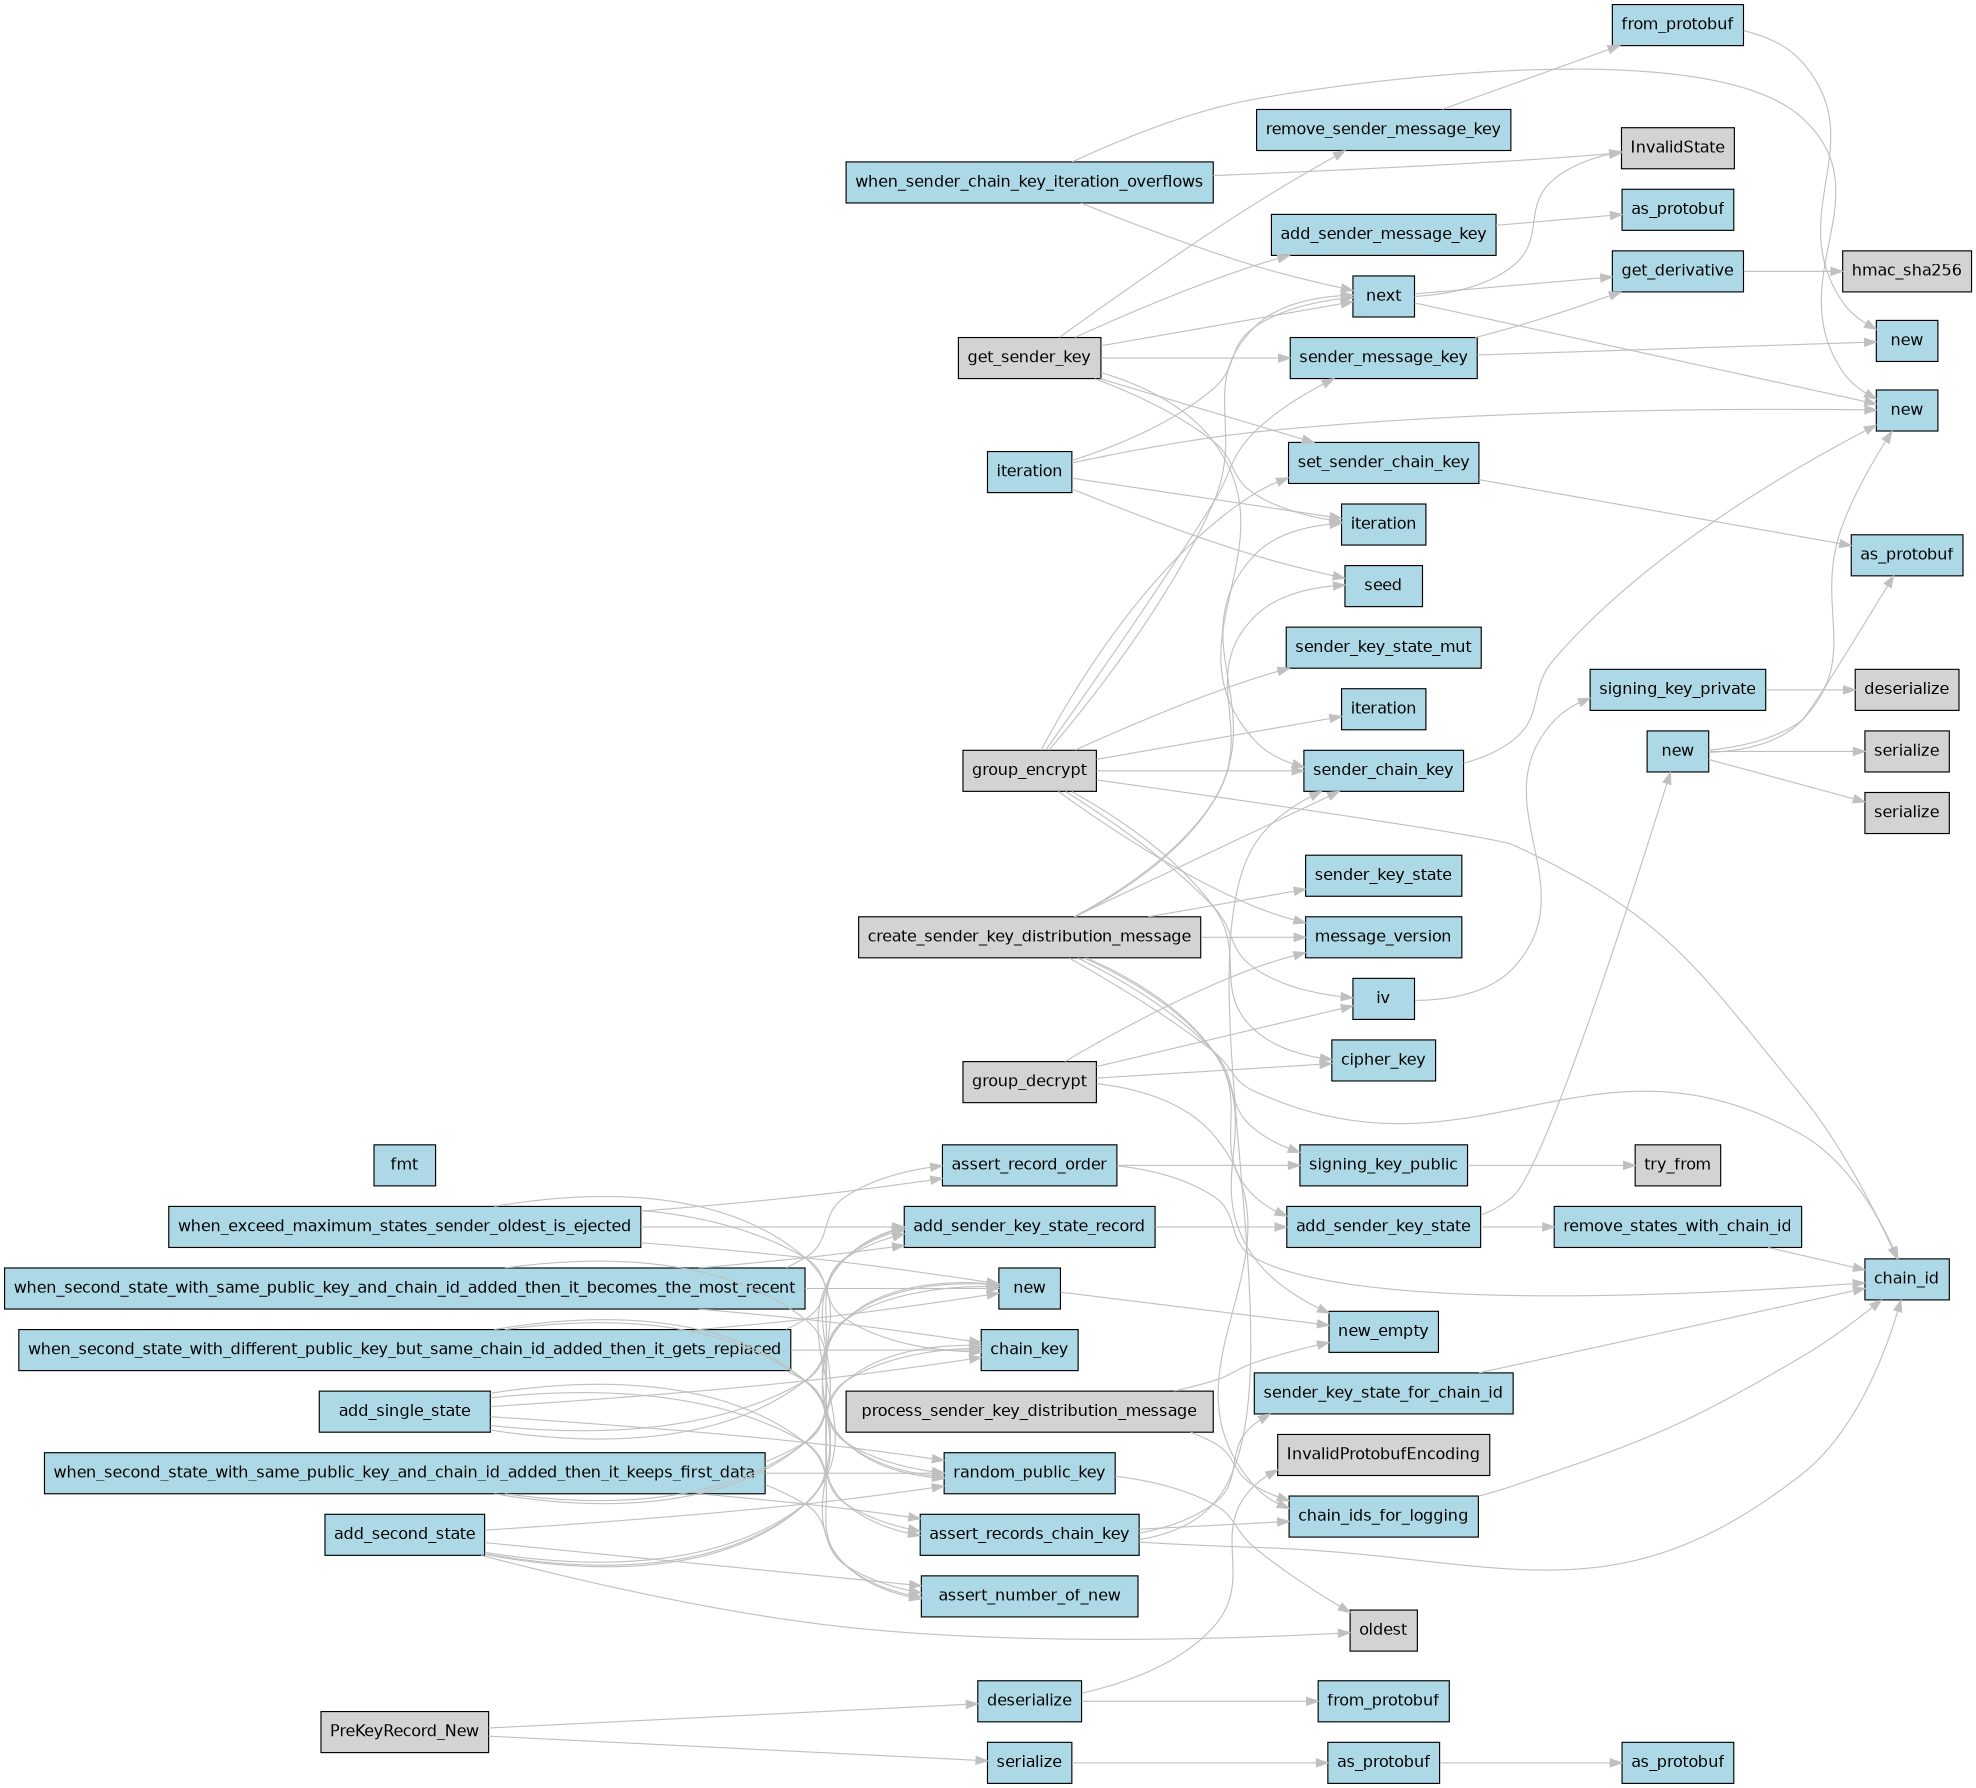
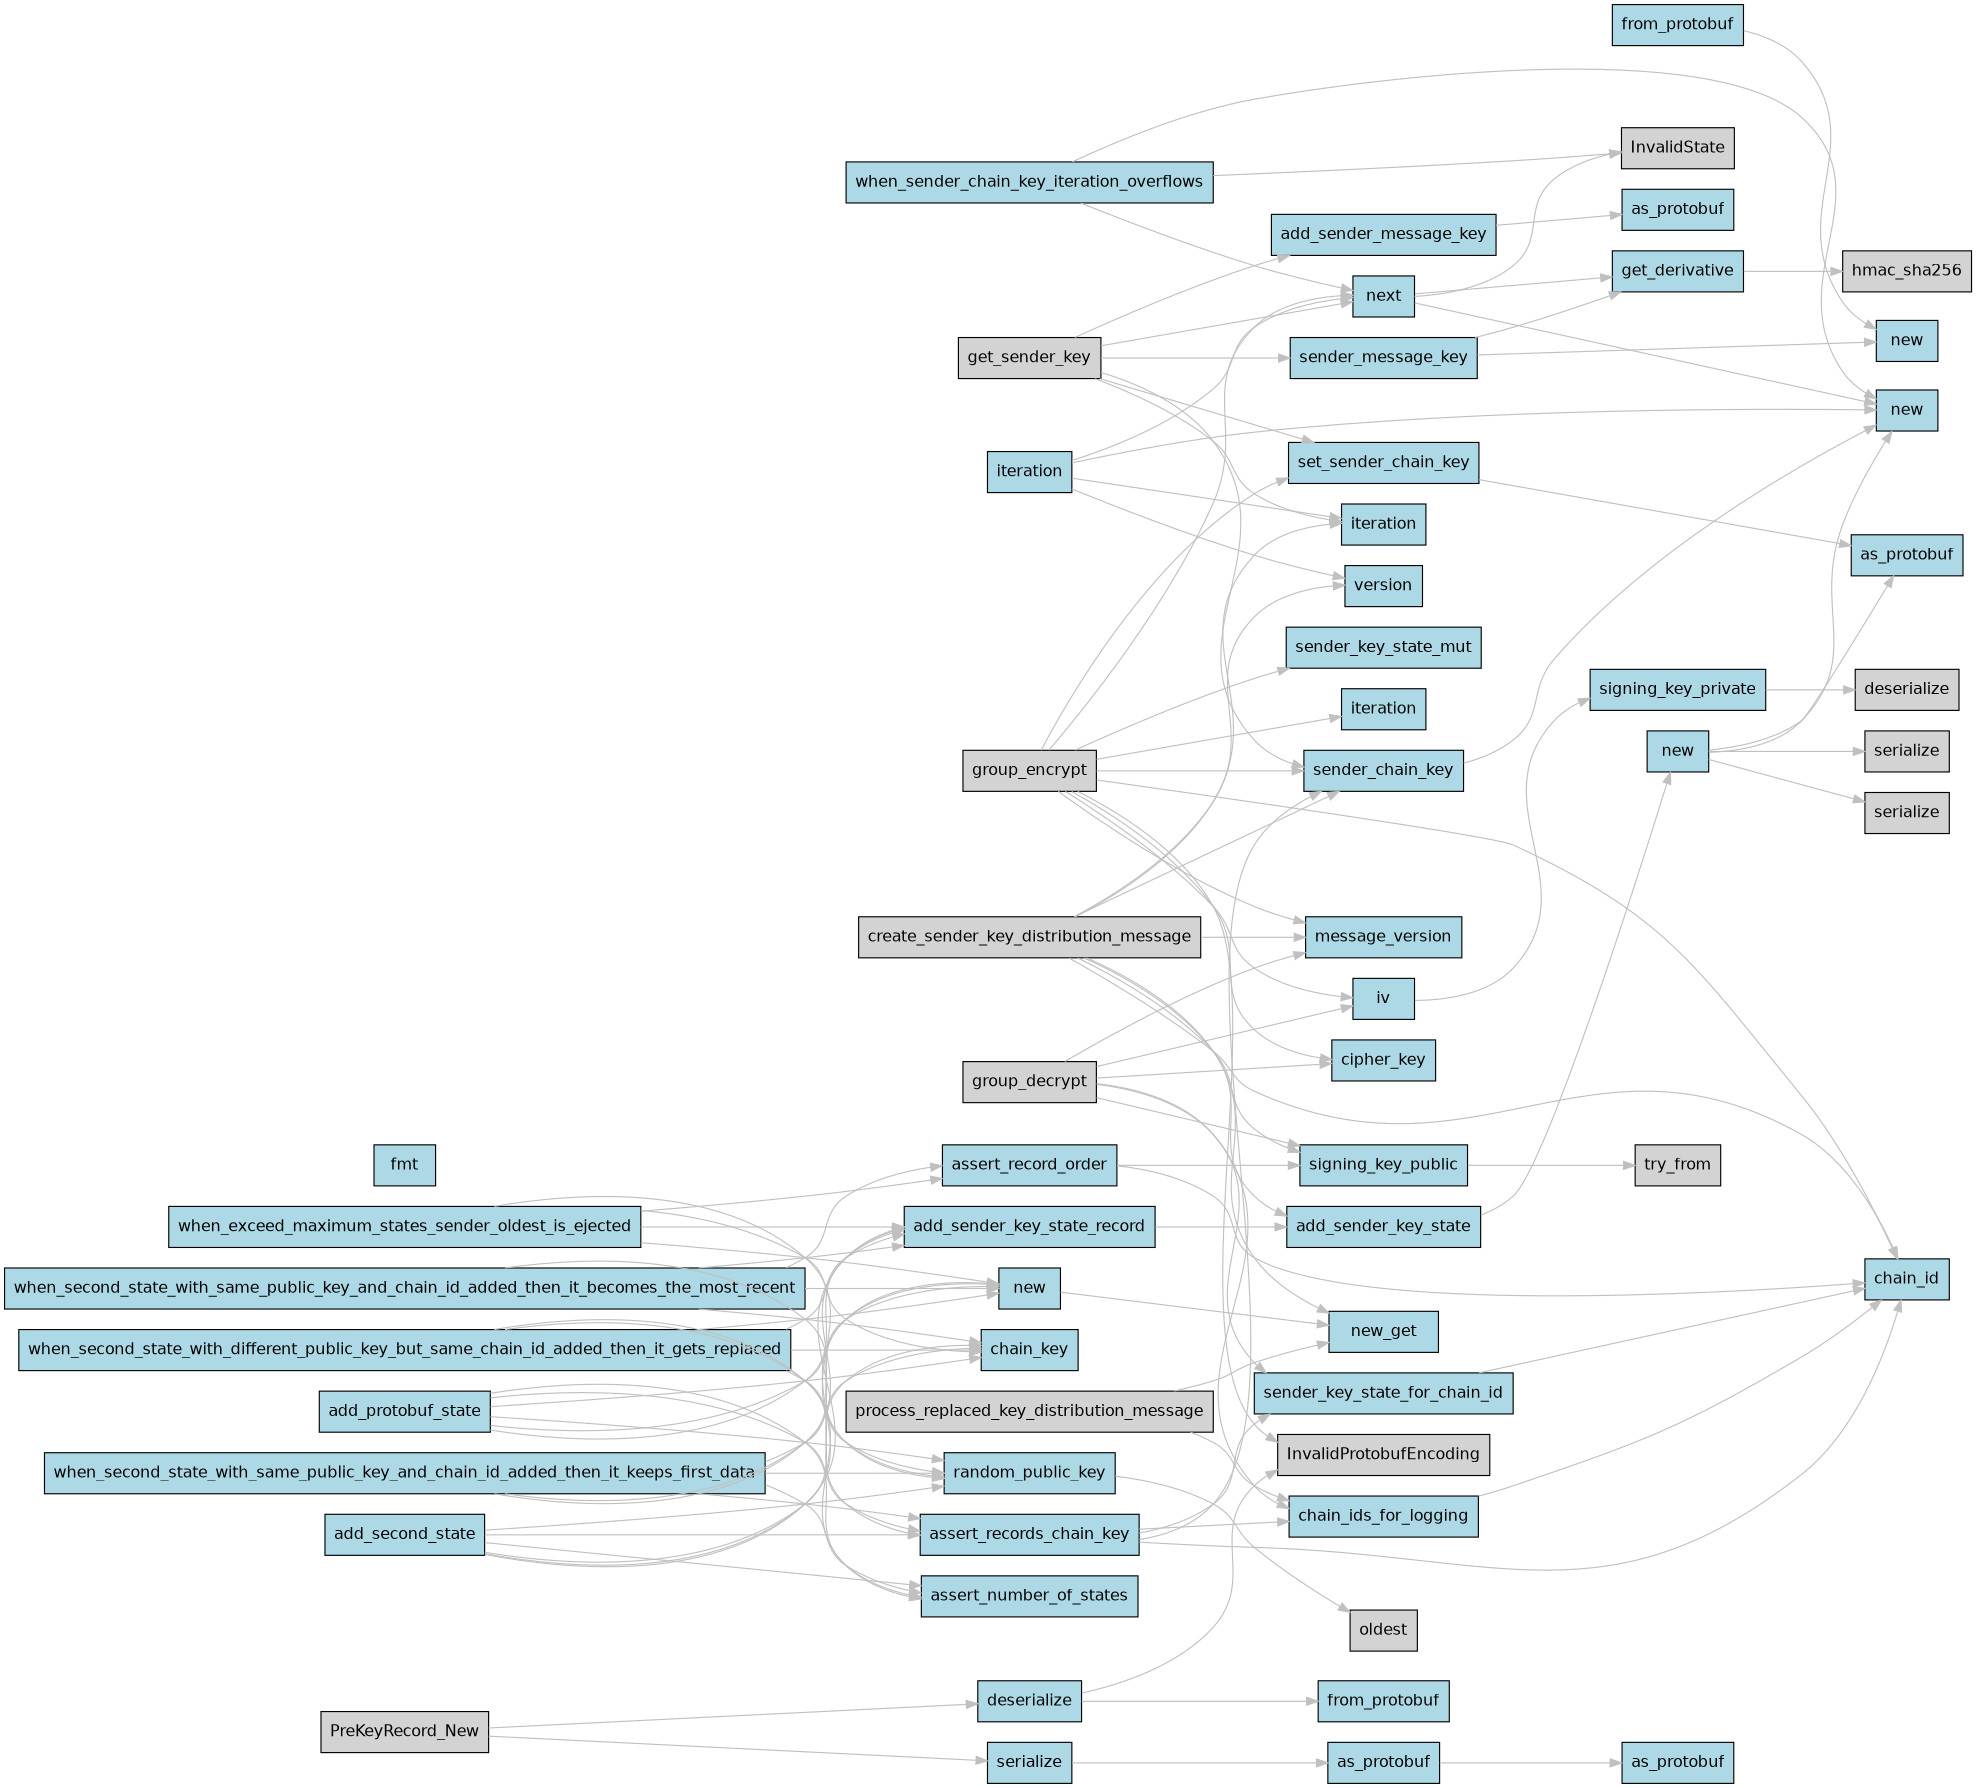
(1384, 130) -> none
(1384, 586) -> (1384, 586)
(1152, 597) -> (1223, 1249)
(1384, 876) -> none
none -> (1178, 1117)
(1678, 1227) -> none
none -> (1233, 1252)
(1384, 1332) -> (1384, 1332)
(405, 1412) -> (405, 1412)
(1030, 1412) -> (1030, 1412)
(1030, 1596) -> (1030, 1596)
(906, 1632) -> (697, 1535)
